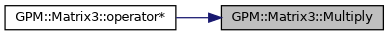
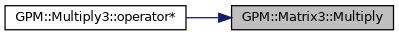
(90, 18) -> (96, 18)
